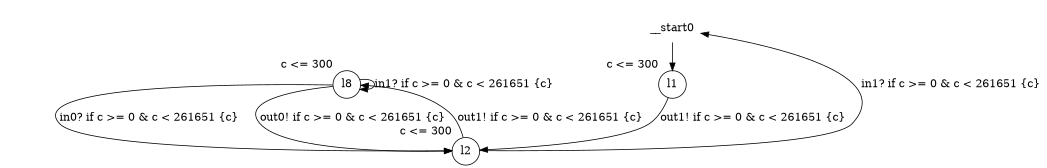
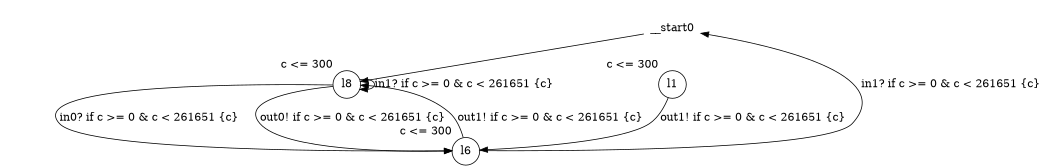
(672, 53) -> (506, 57)
(466, 151) -> (466, 151)
